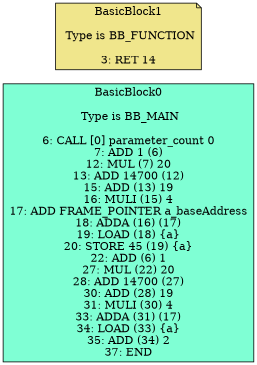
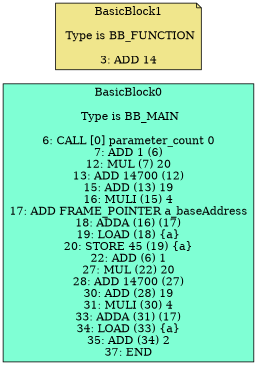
(128, 36) -> (128, 36)
